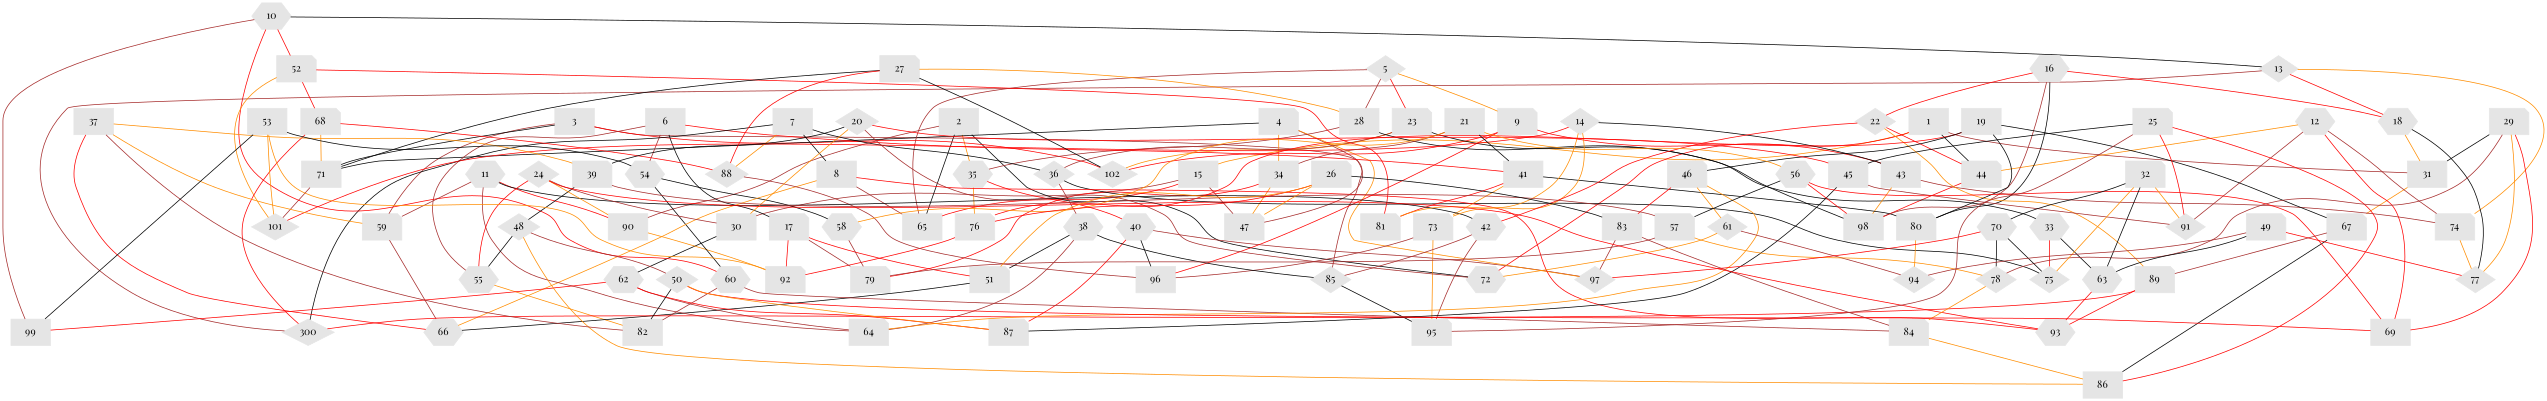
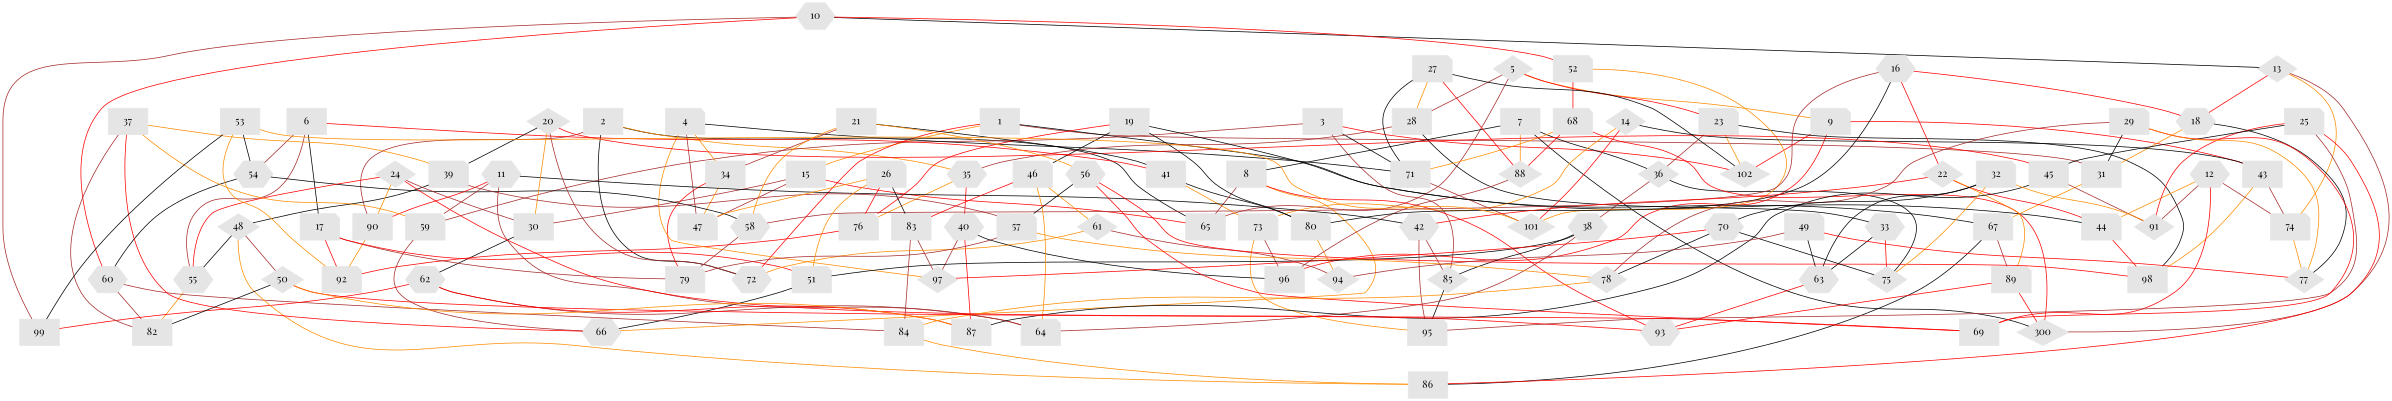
(2017, 175) -> (1210, 211)
(1380, 227) -> none
